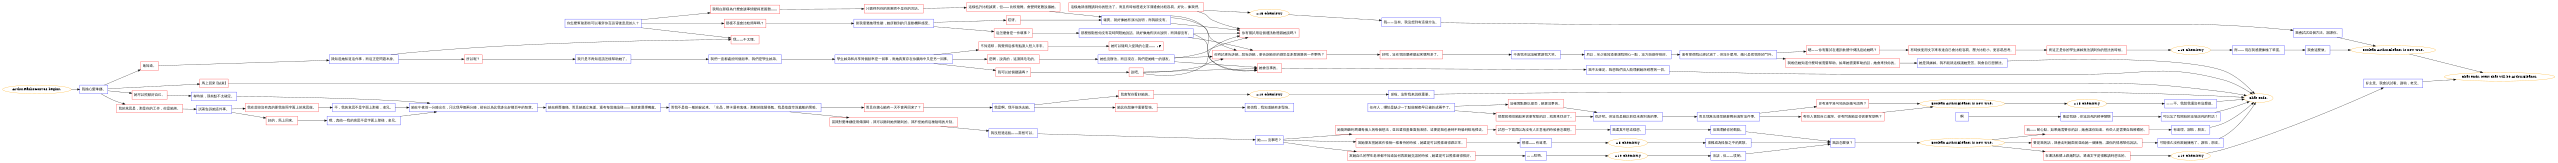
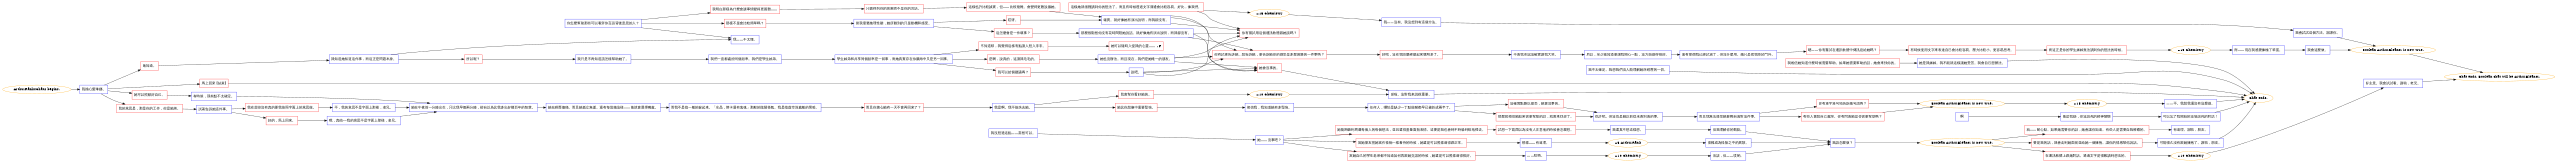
(745, 40) -> (745, 40)
(1780, 58) -> none
(1433, 69) -> (1334, 80)
(1136, 72) -> (1136, 72)
(2500, 77) -> (2500, 77)
(37, 89) -> (37, 89)
none -> (1330, 108)
(2233, 119) -> none
(894, 122) -> none
(1628, 143) -> (1628, 143)
